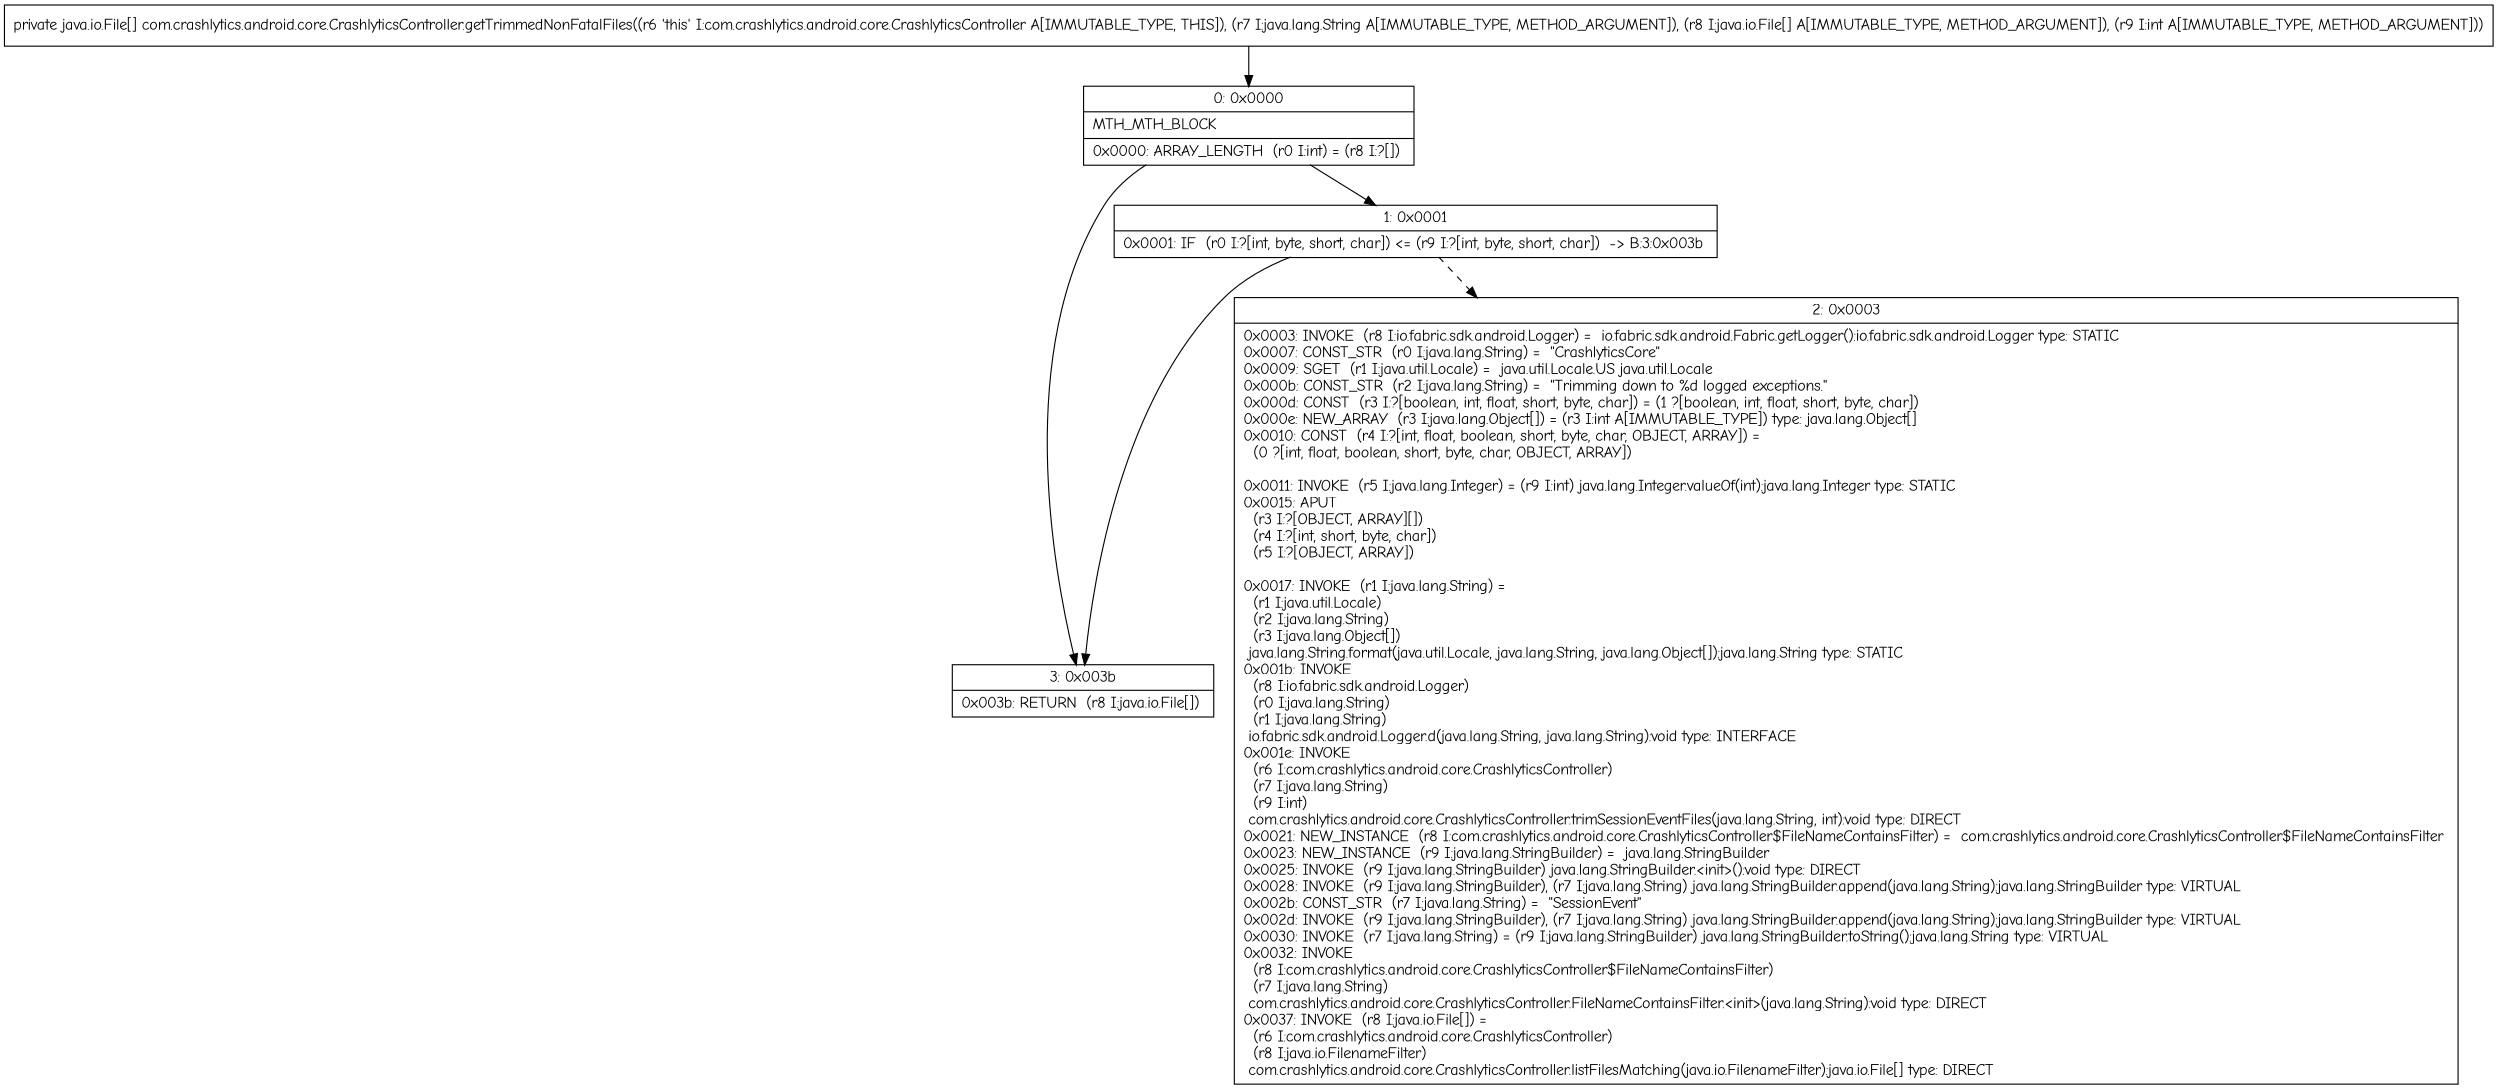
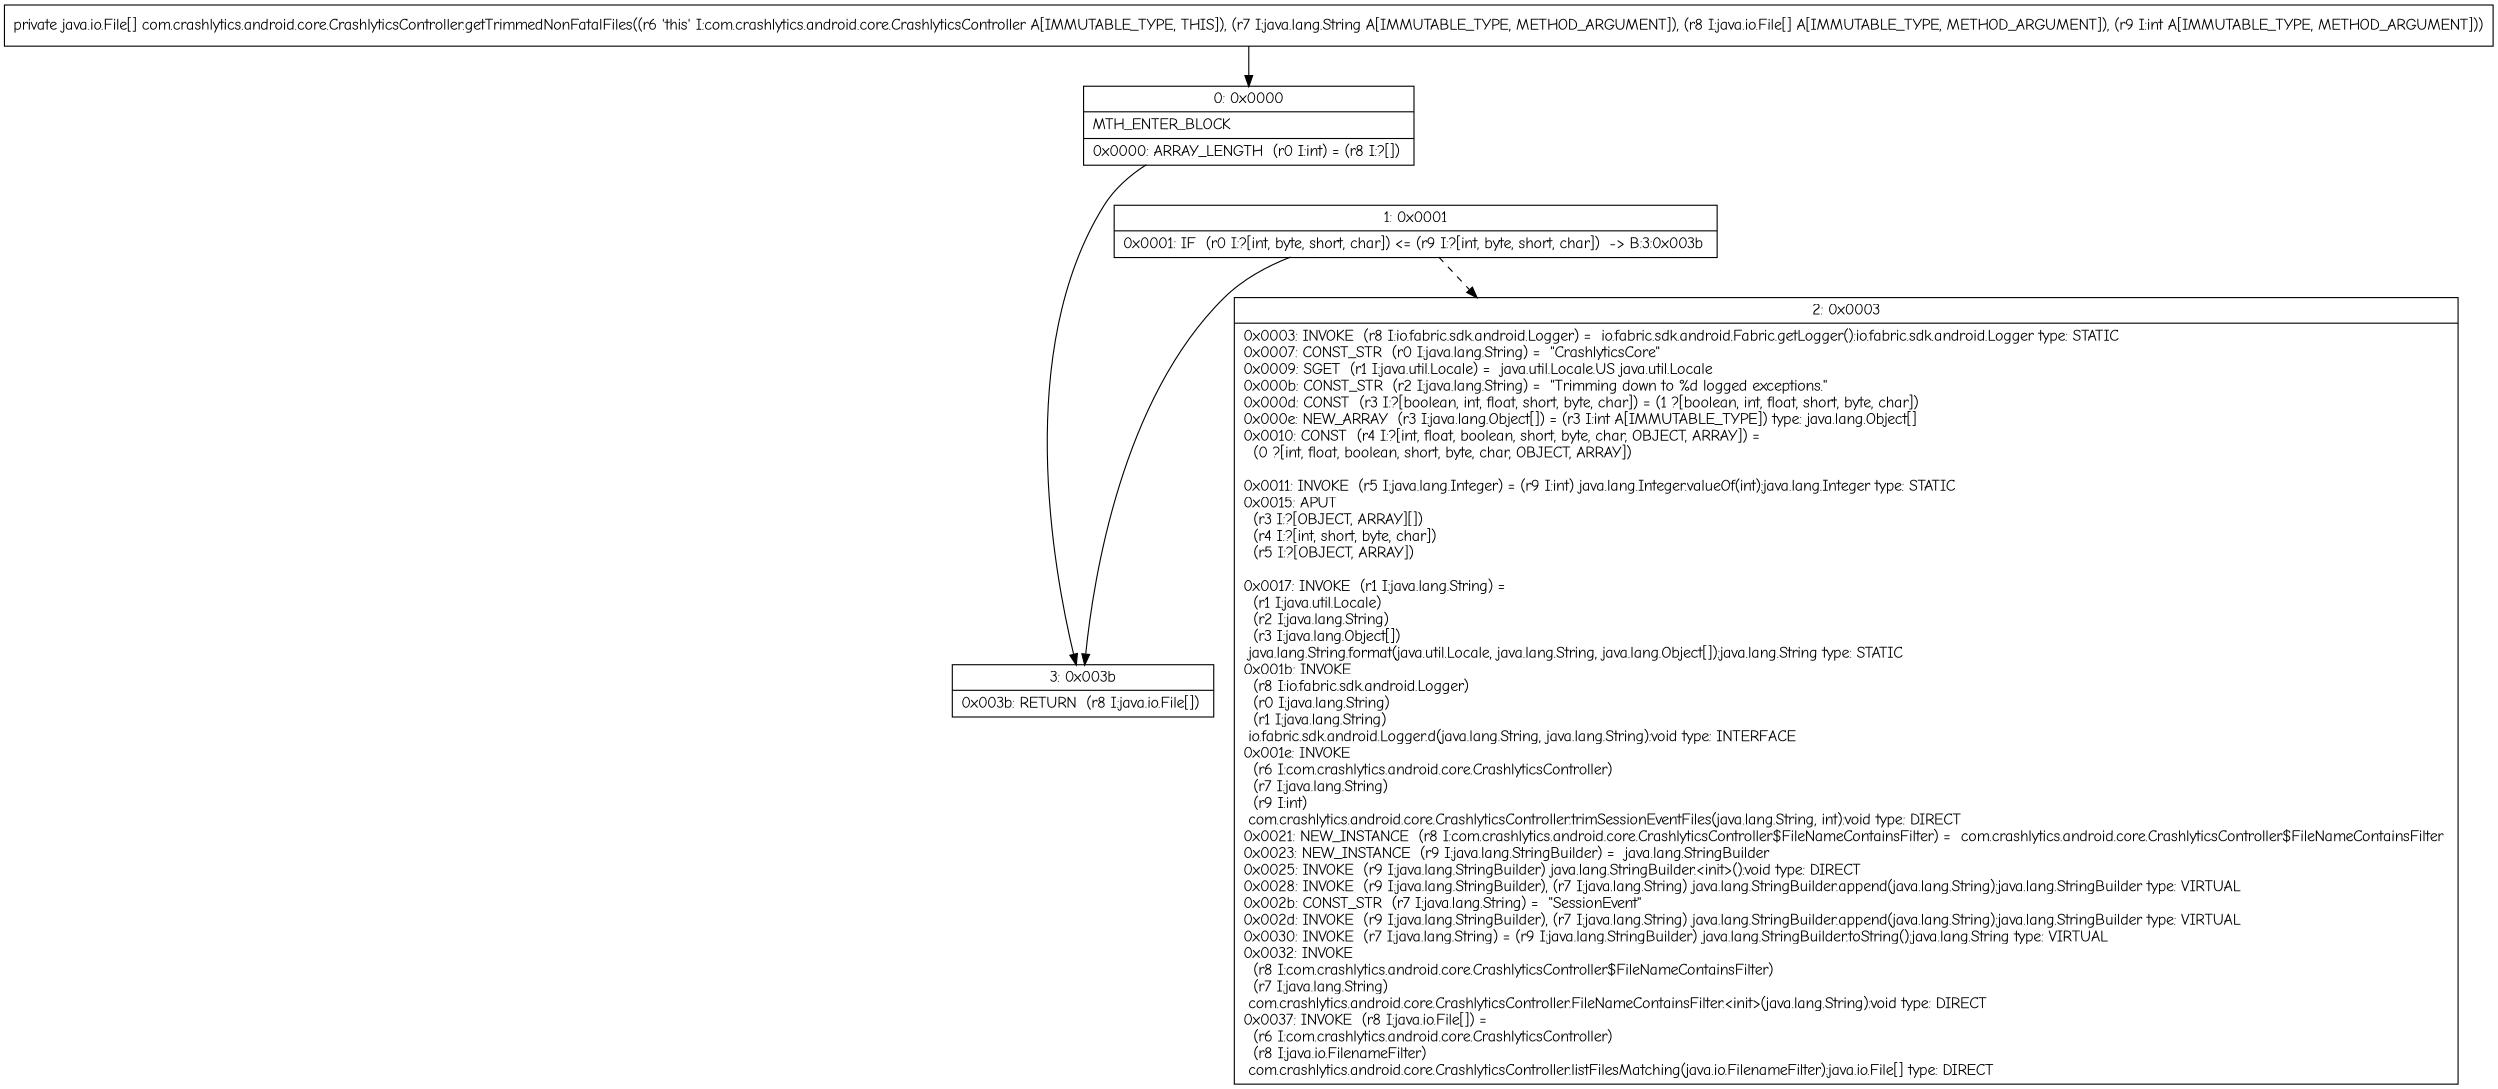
(1155, 125) -> (1161, 125)
(1338, 182) -> none
